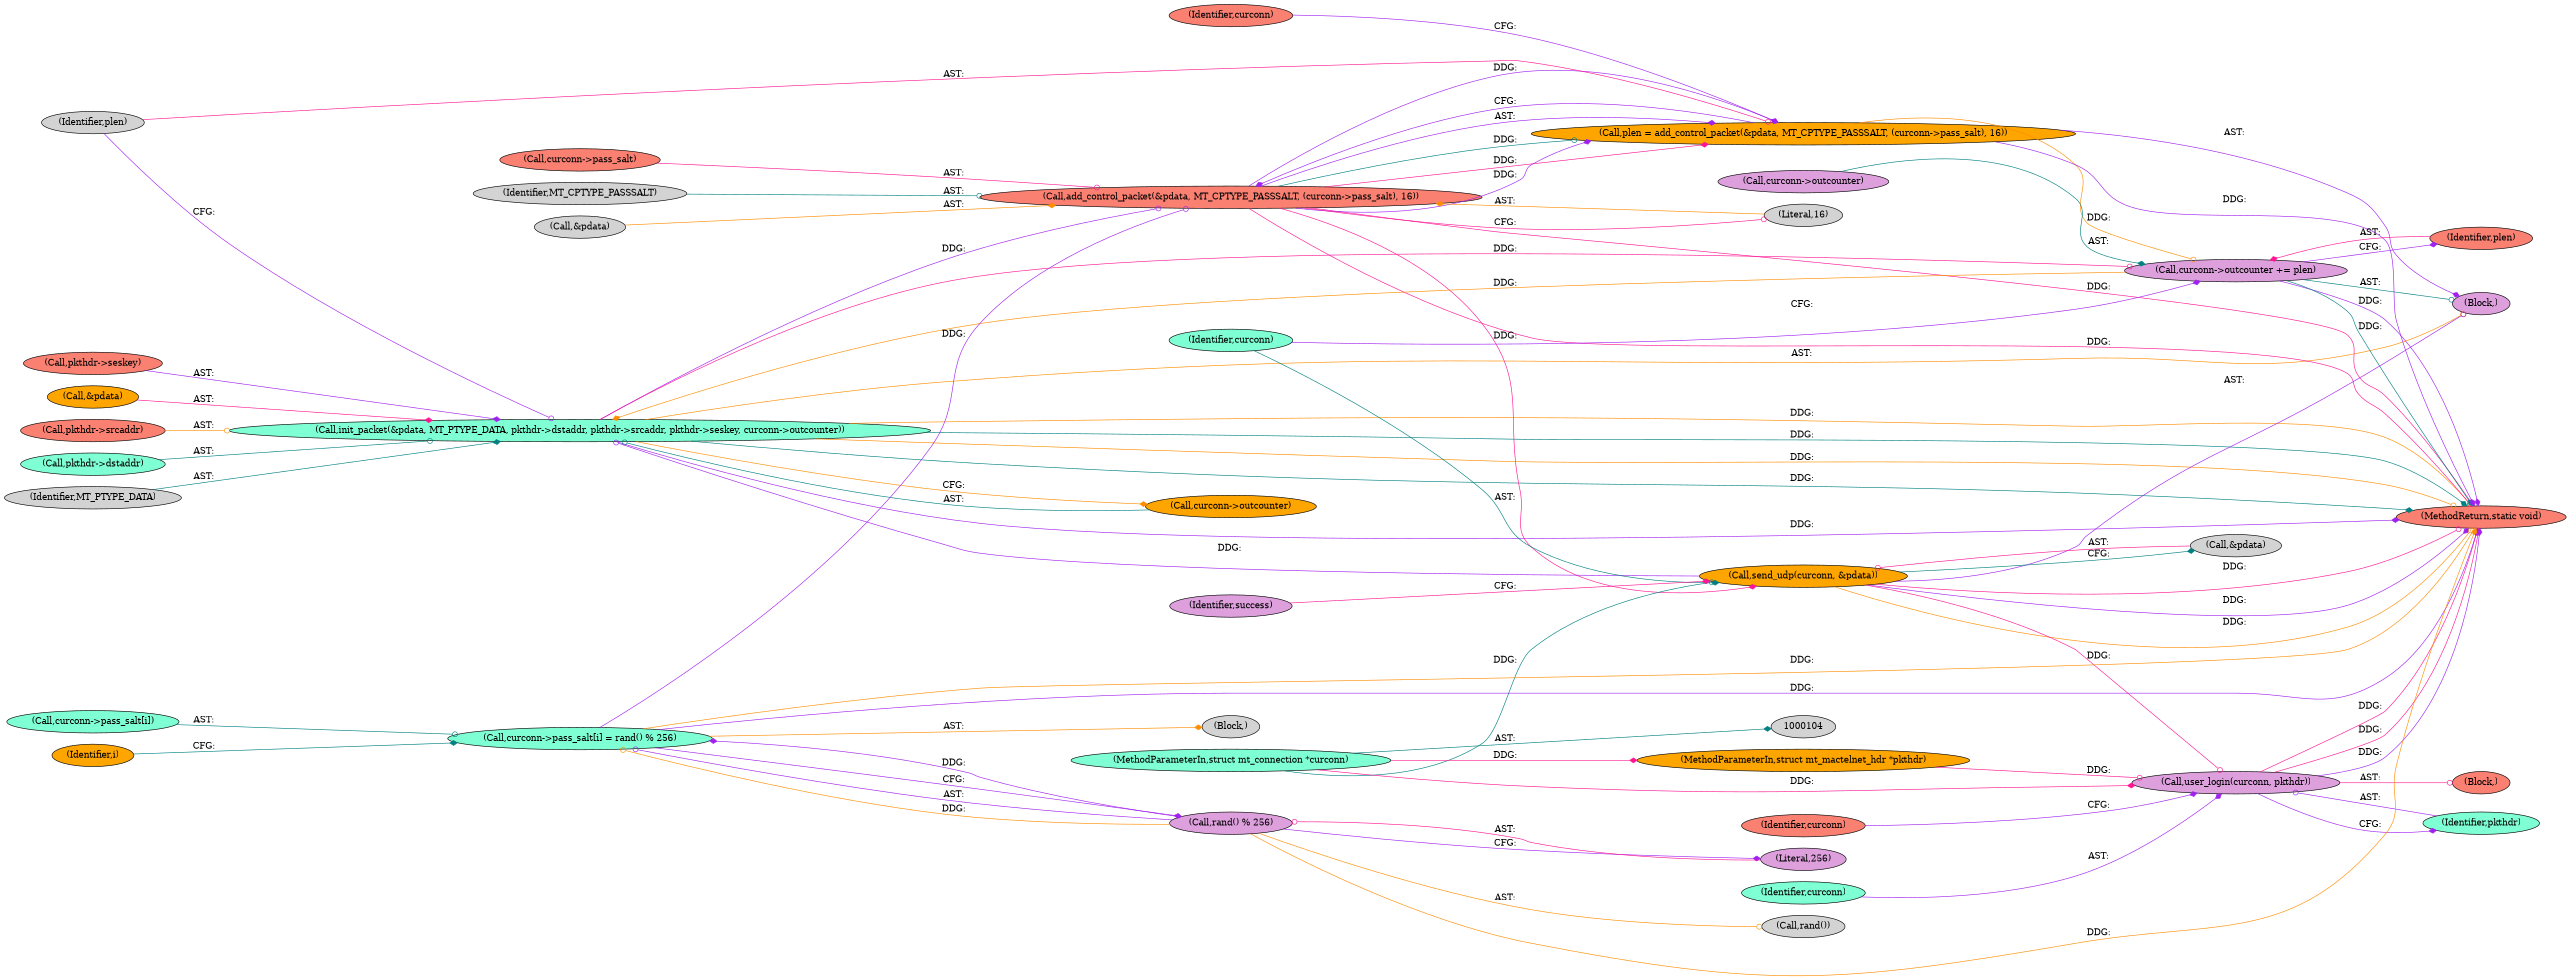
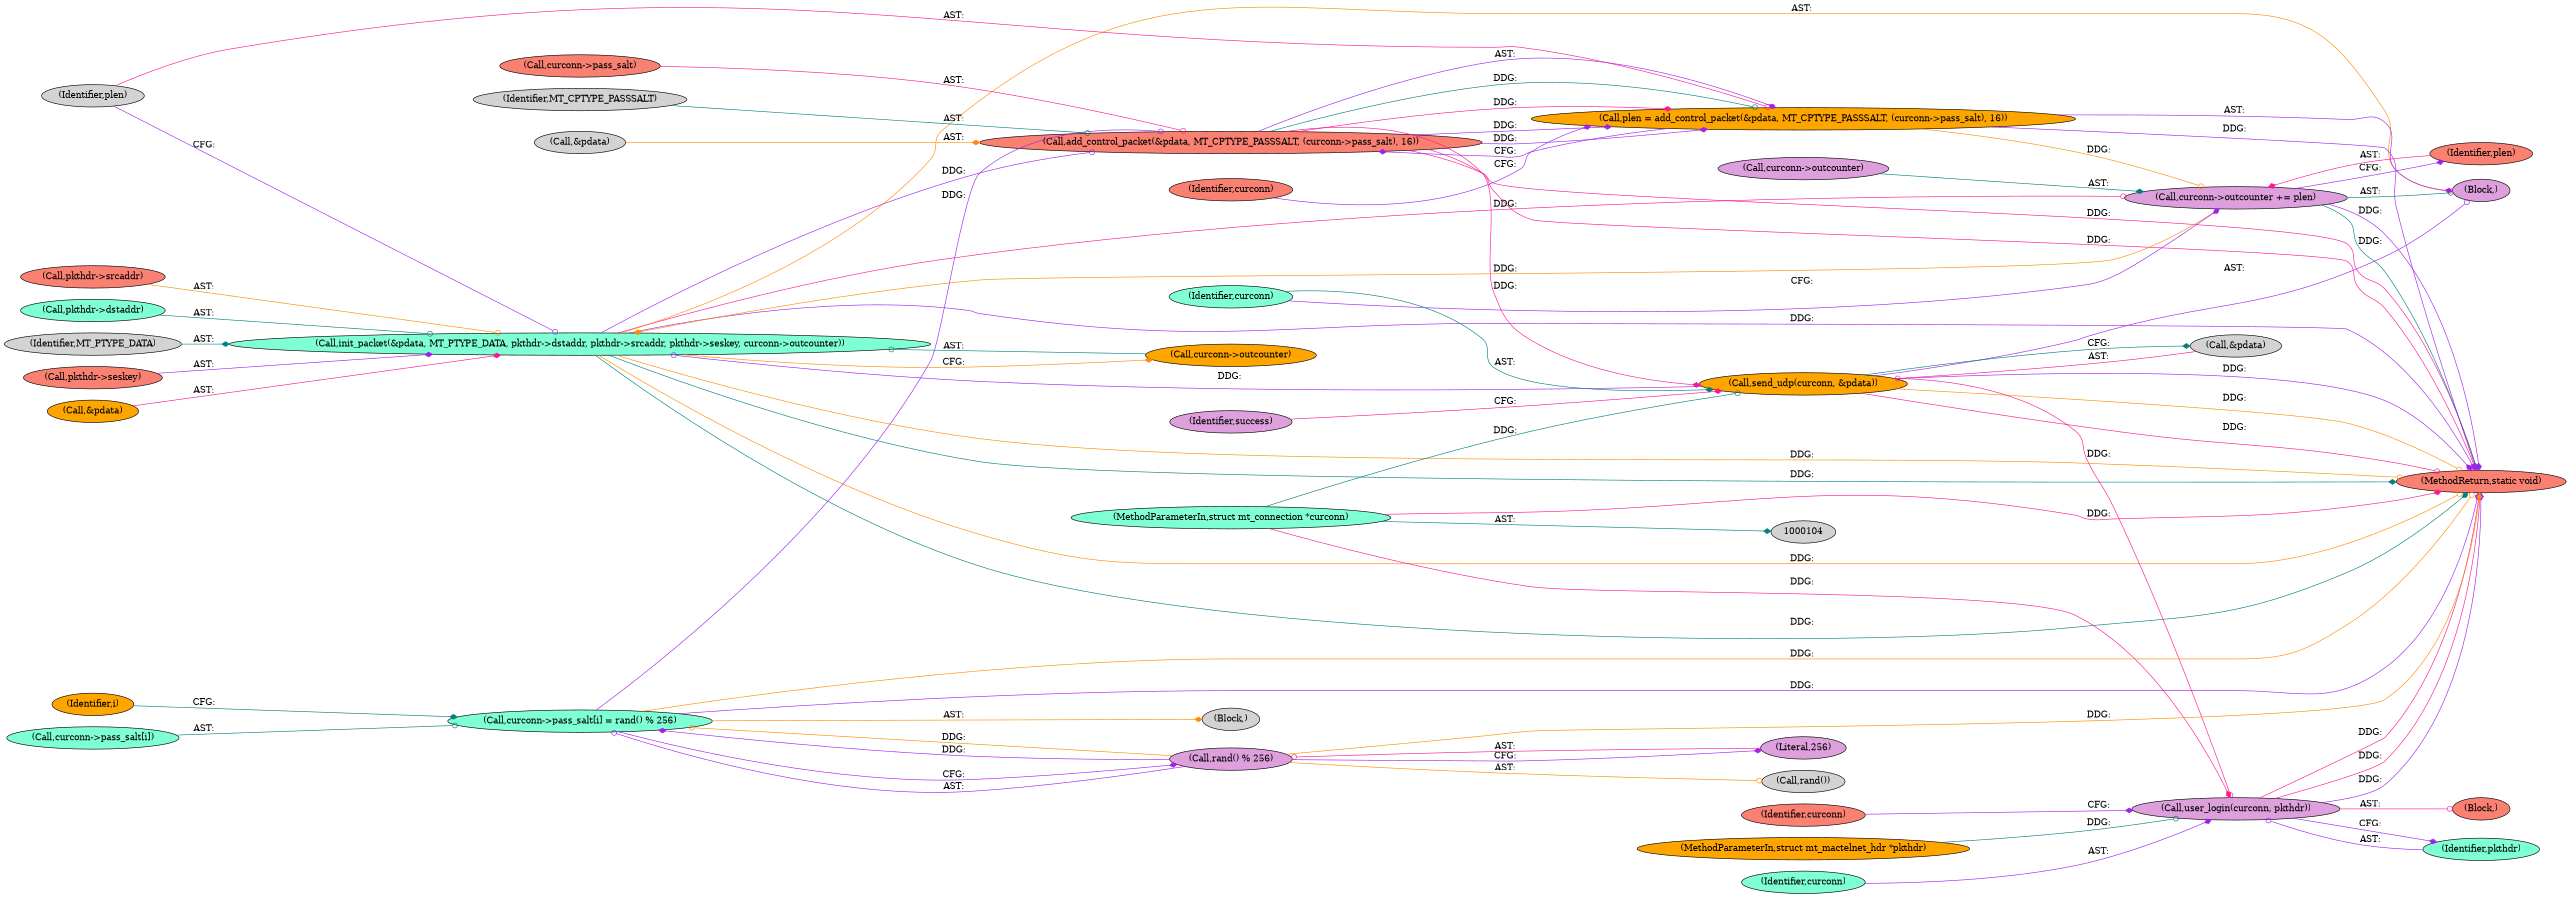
(1803, 215) -> none
(1510, 760) -> (1910, 497)
(2036, 772) -> (2057, 834)
